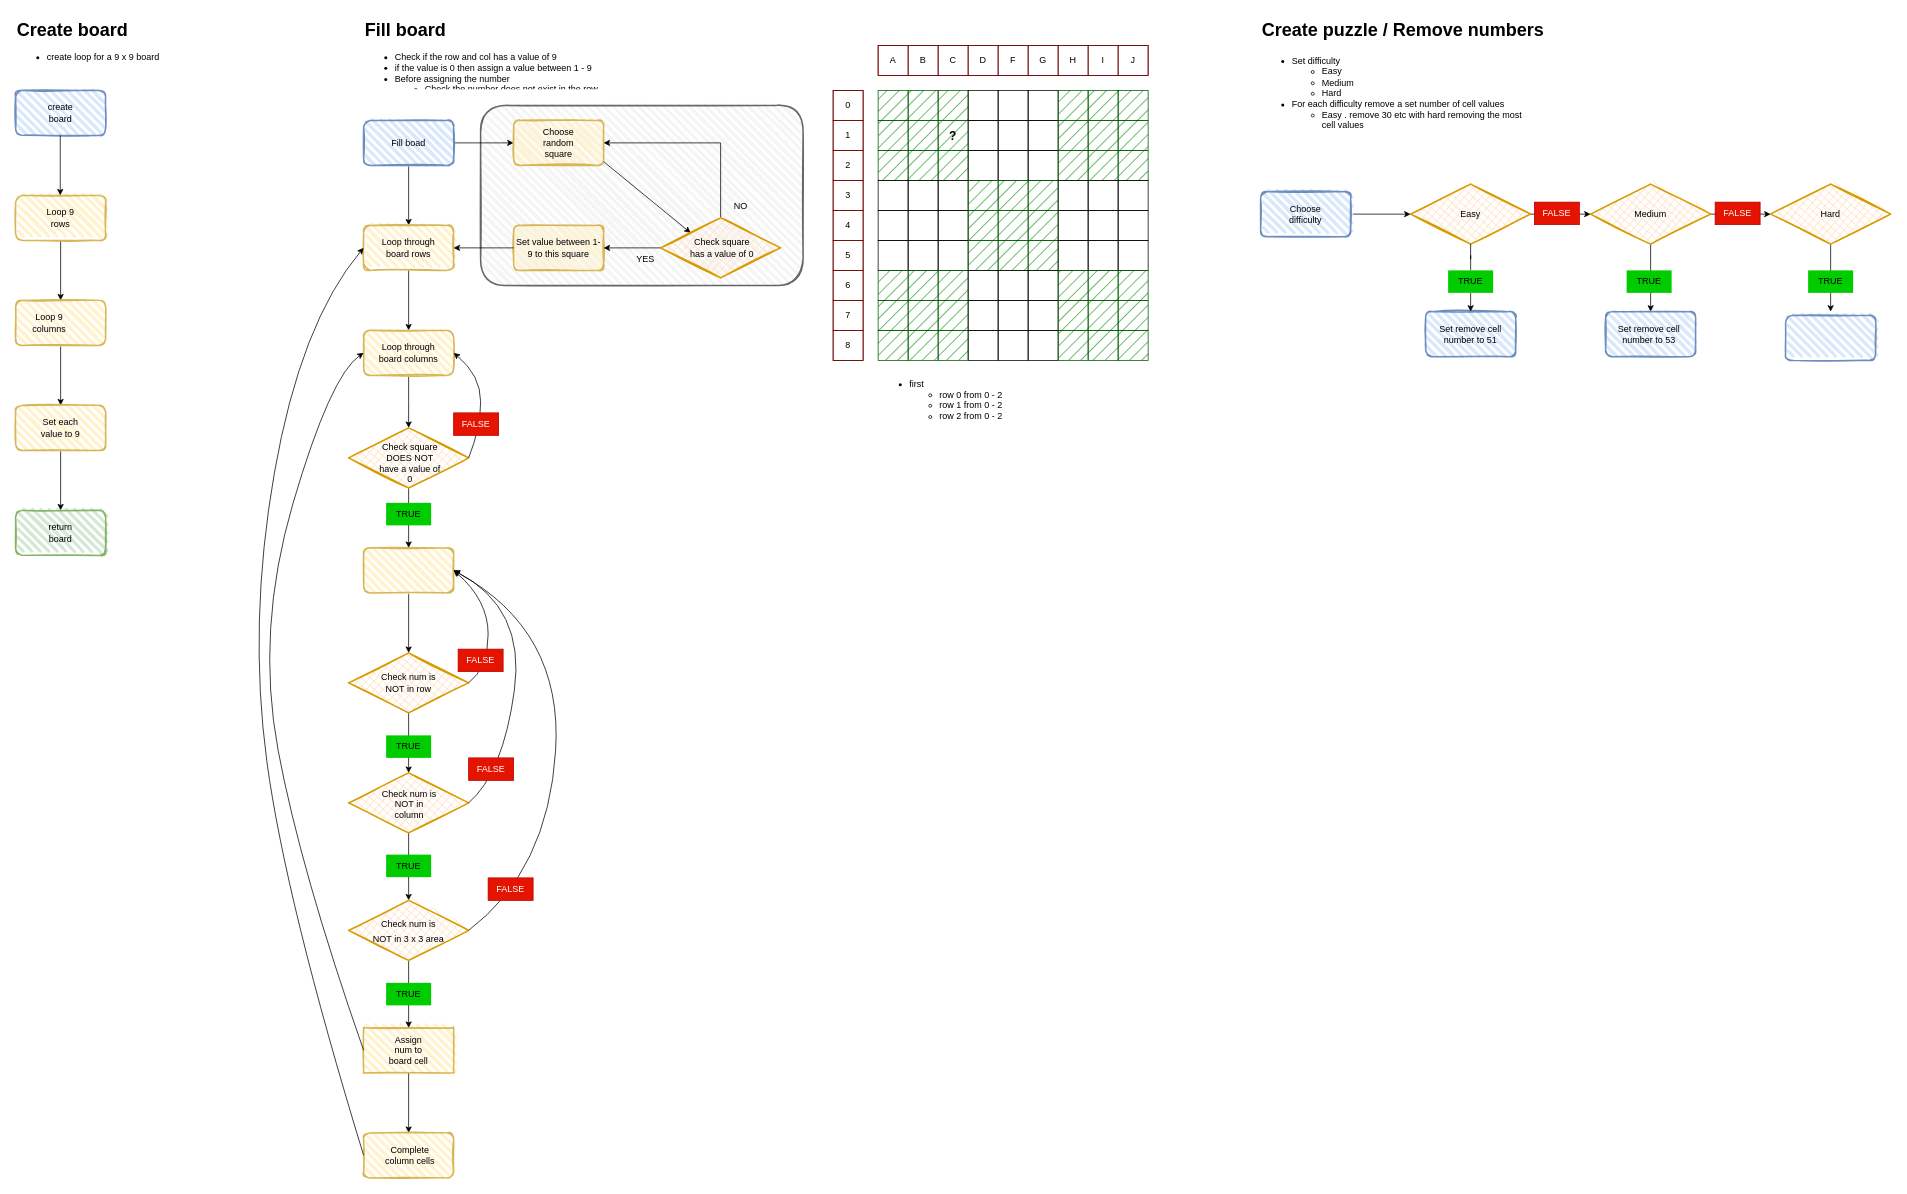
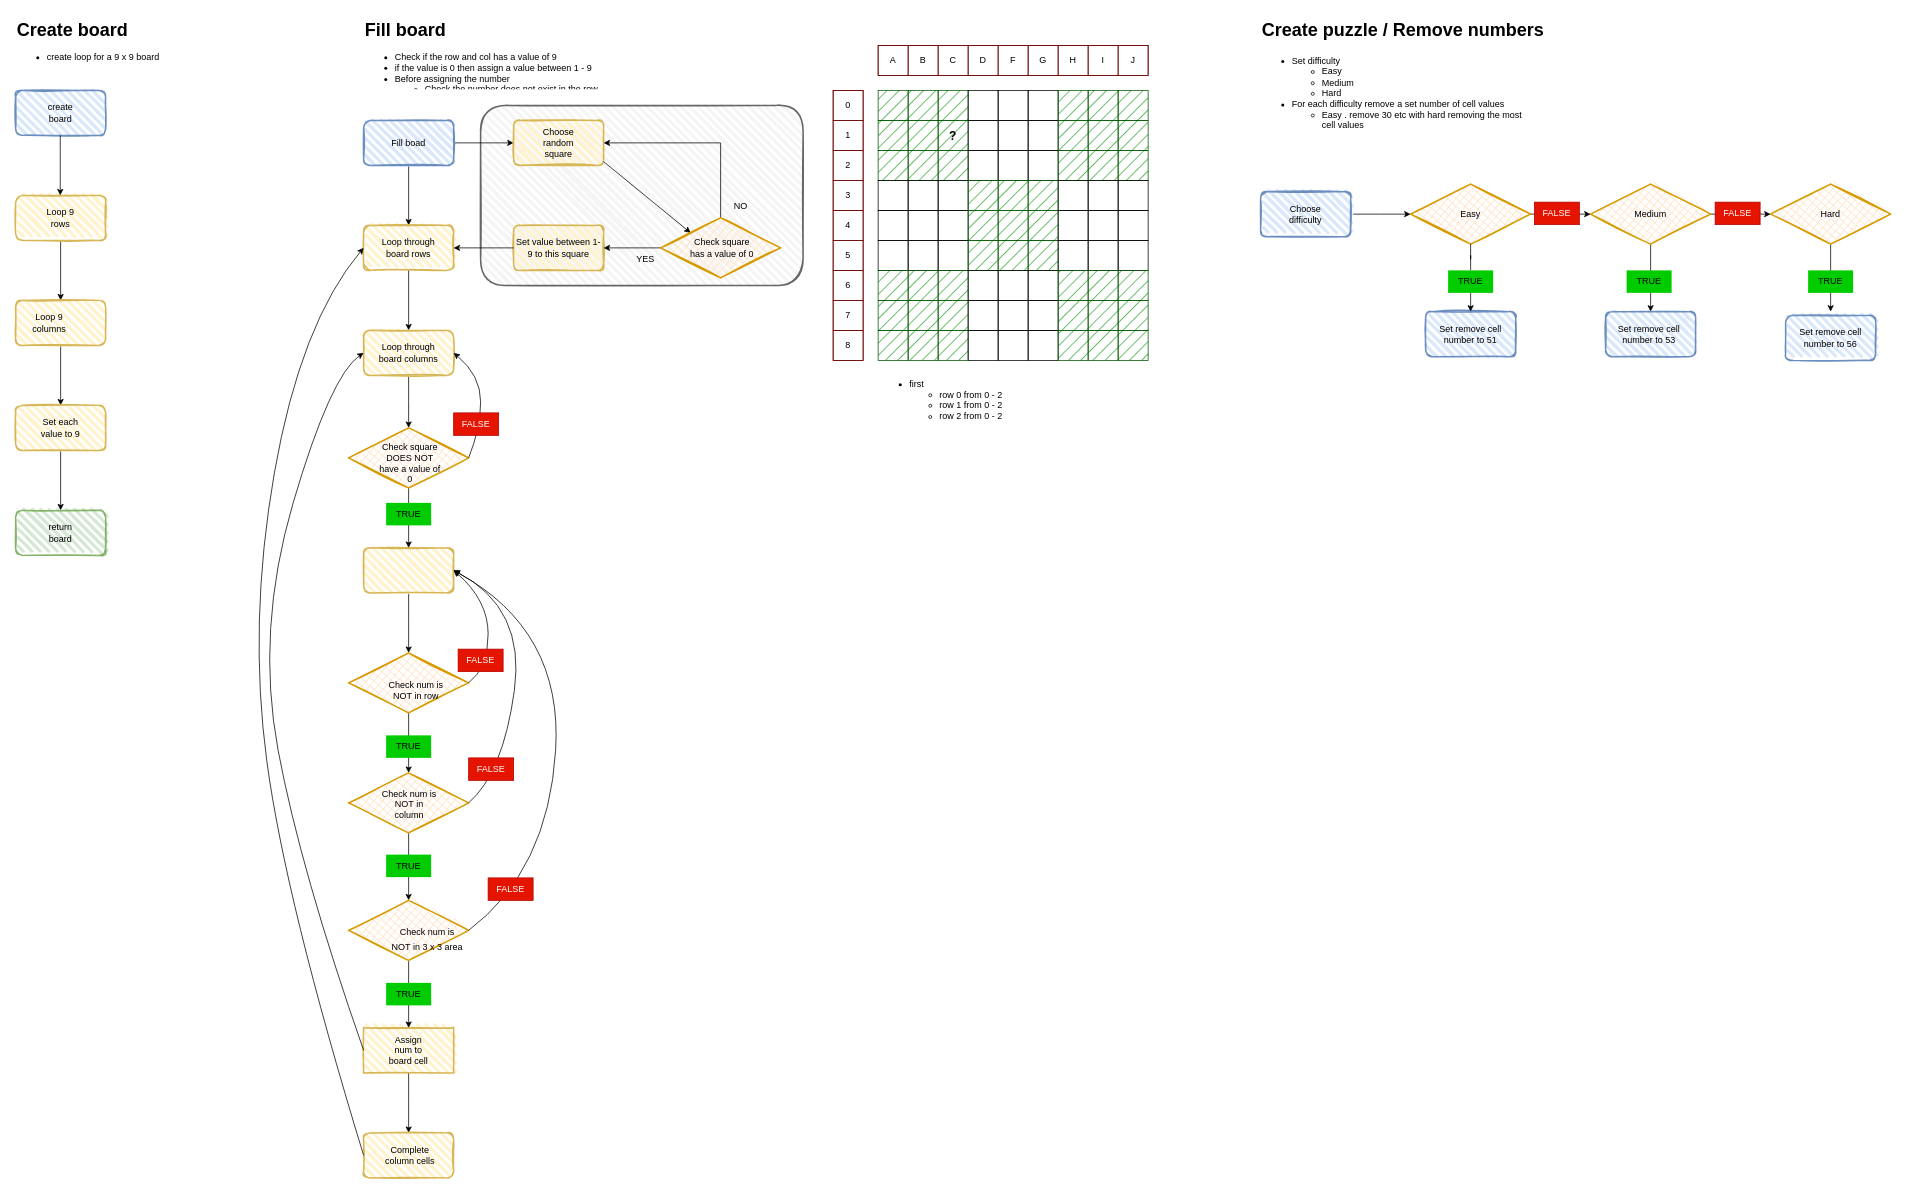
none -> (1830, 338)
(408, 683) -> (416, 690)
(408, 930) -> (427, 938)
